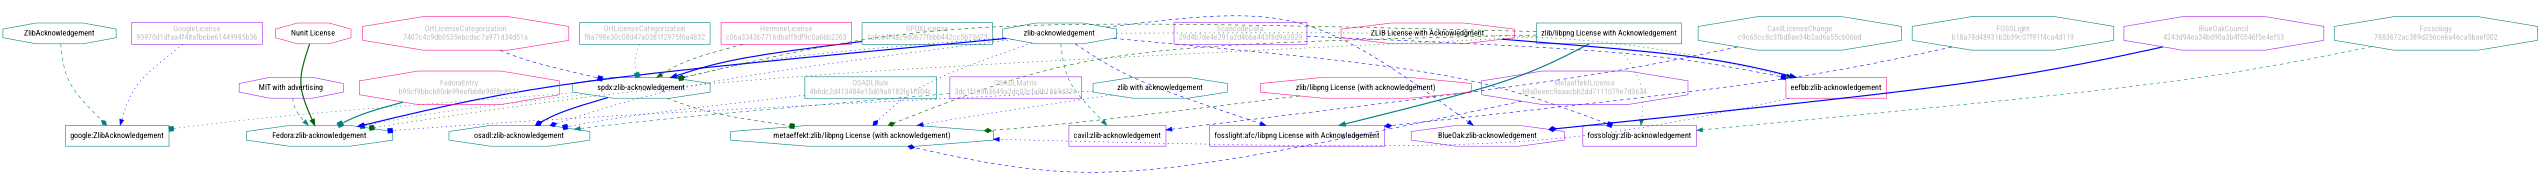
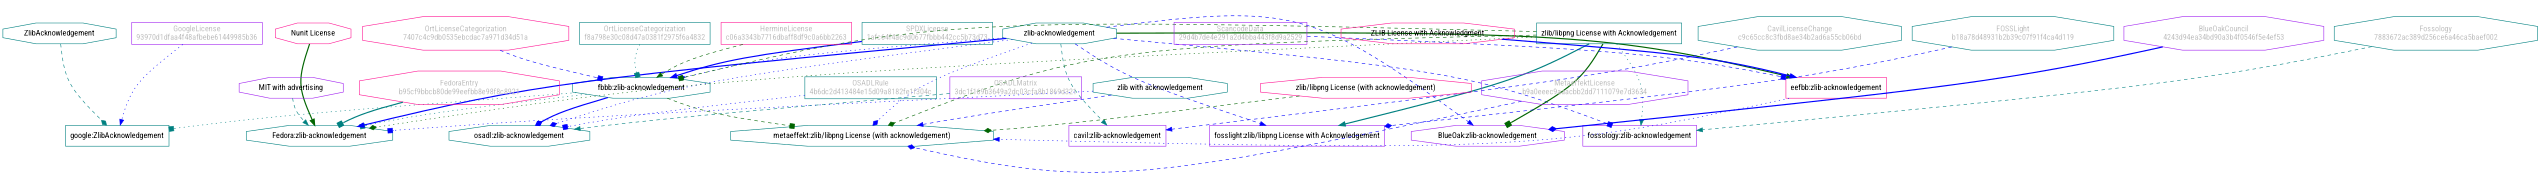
(1437, 34) -> (1437, 34)
(955, 66) -> (955, 66)
(641, 88) -> (641, 88)
none -> (1564, 90)
(1017, 109) -> (1017, 109)
(1297, 136) -> (1297, 136)
